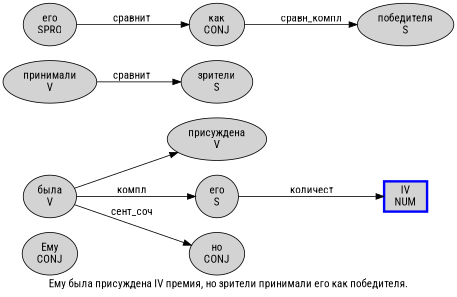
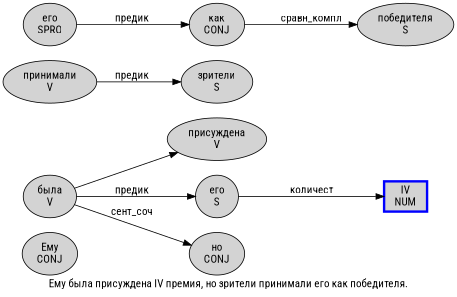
(132, 19) -> (132, 19)
(132, 76) -> (132, 76)
(132, 190) -> (132, 190)
